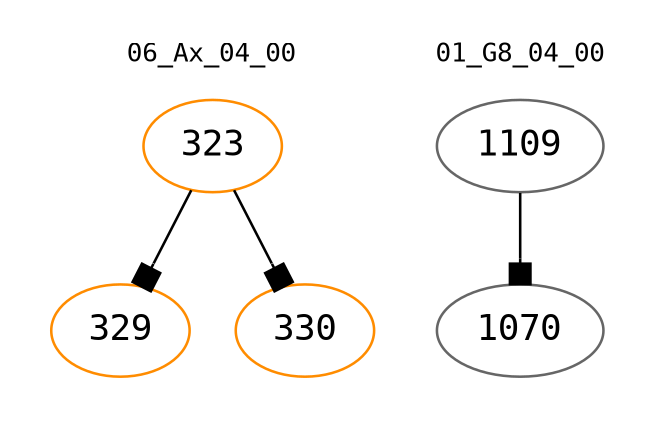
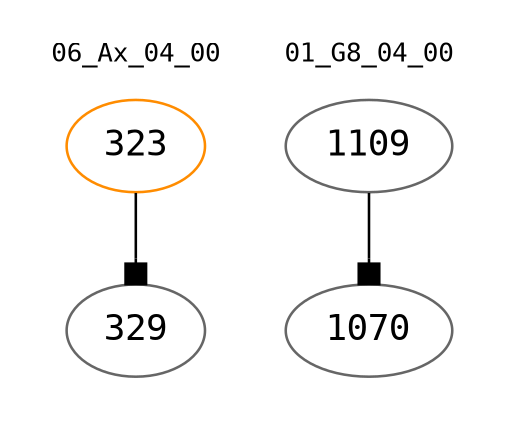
(120, 331) -> (136, 331)
(305, 331) -> none
